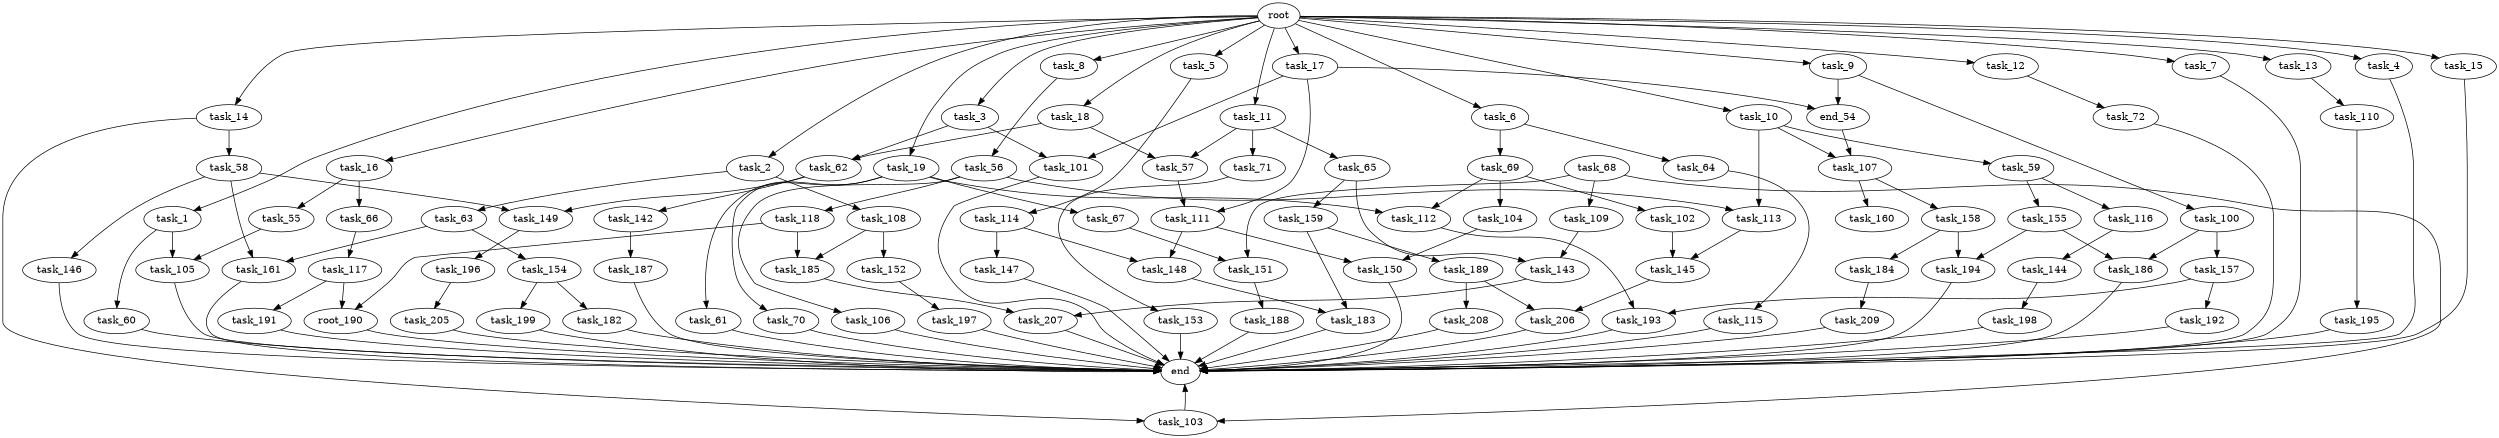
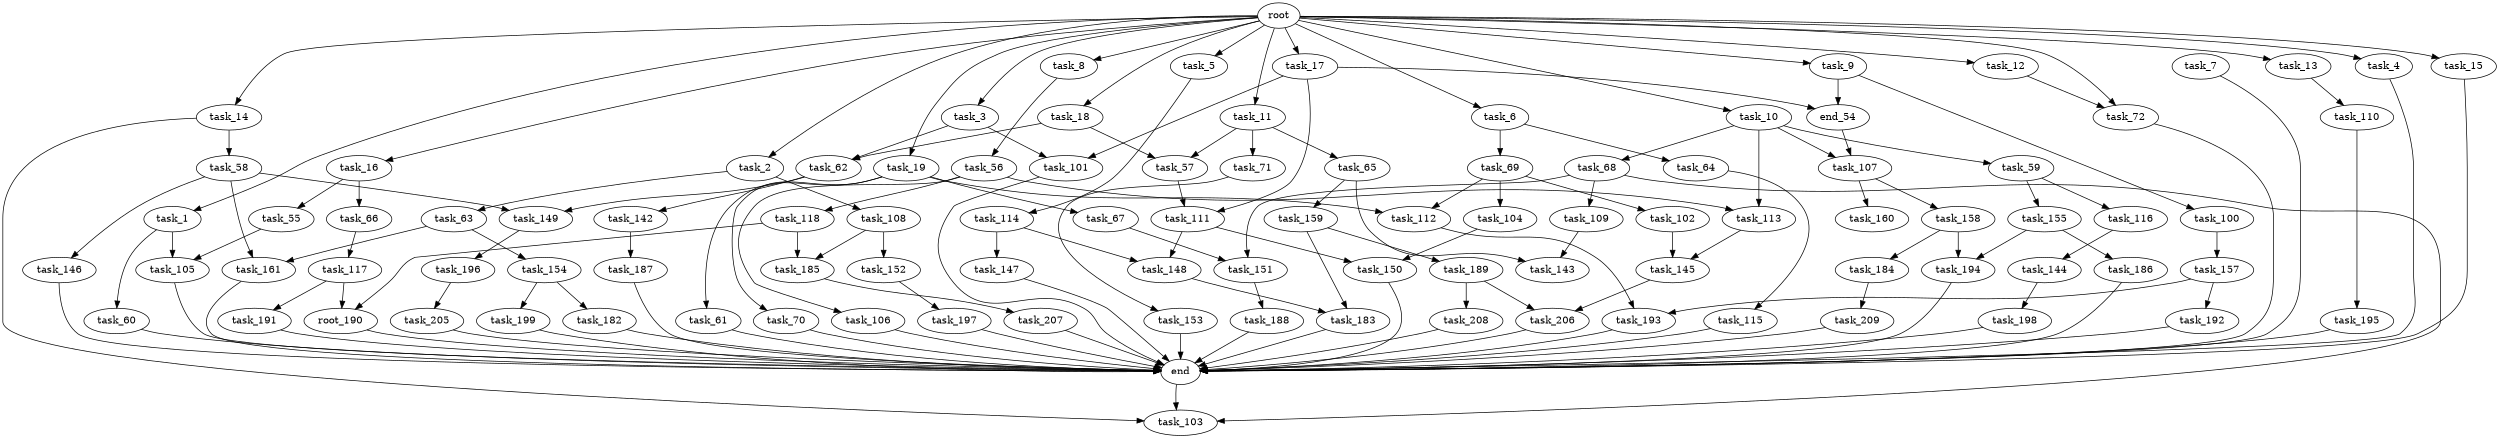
(1908, 38) -> (1714, 27)
none -> (1681, 142)
(2177, 243) -> none
(1304, 300) -> none
(1185, 401) -> (1176, 394)
